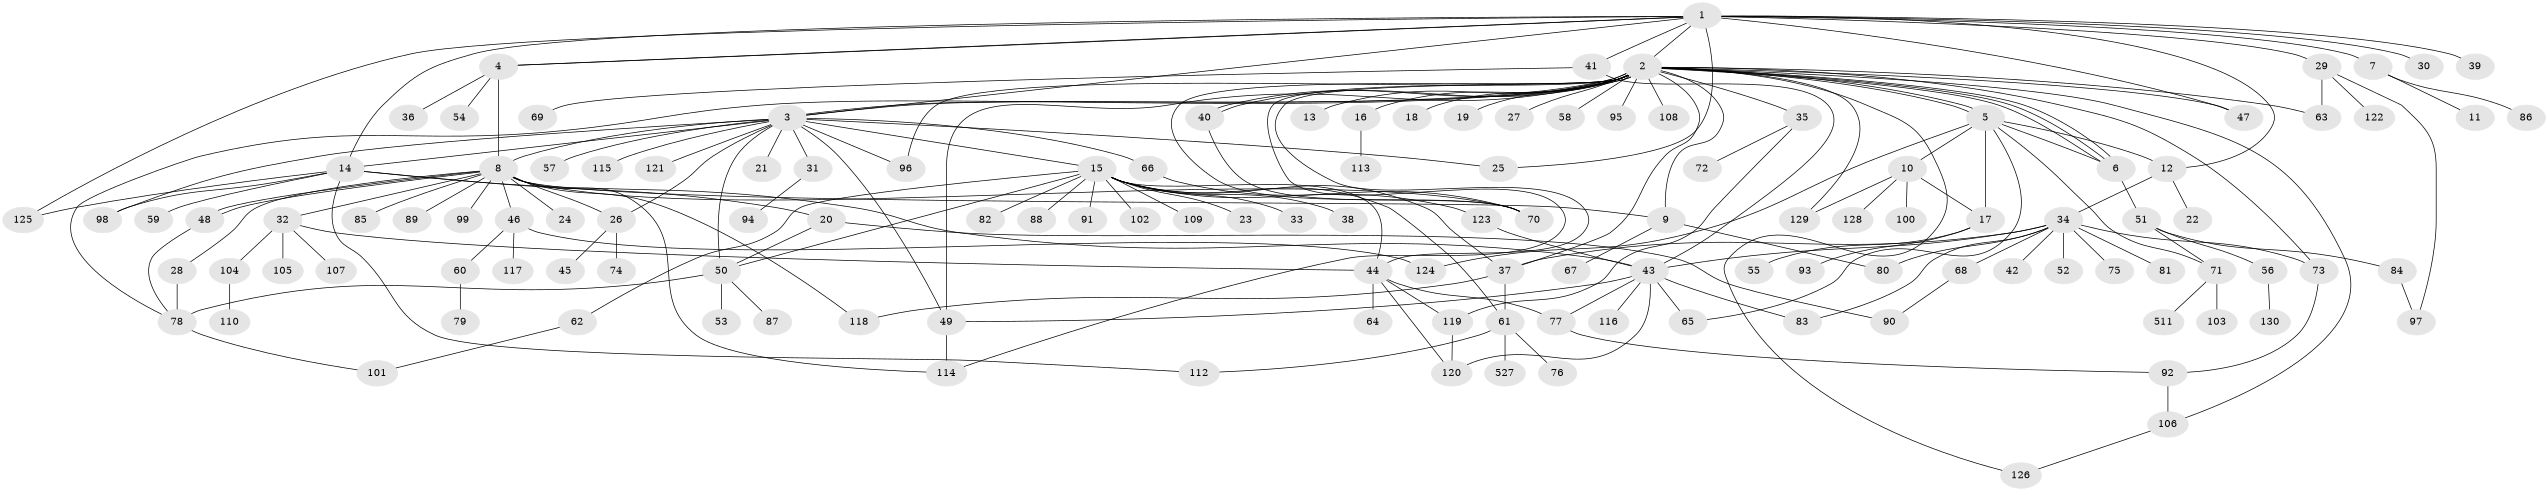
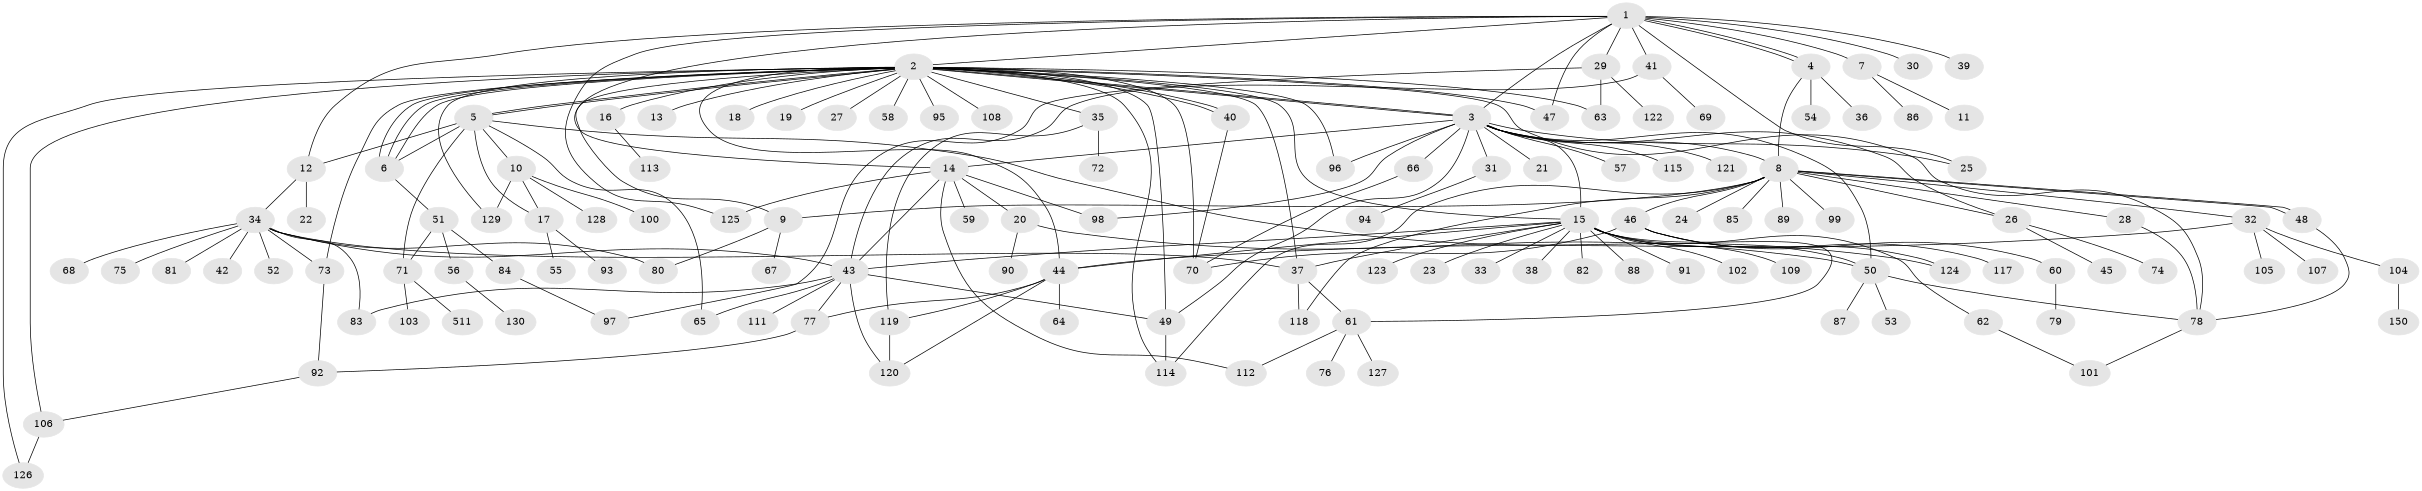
none -> (1288, 115)
(966, 196) -> (1404, 253)
(1564, 249) -> (1232, 242)
(1926, 297) -> none
(230, 322) -> (2399, 322)
(1609, 322) -> (758, 322)
(1505, 373) -> (1378, 373)
